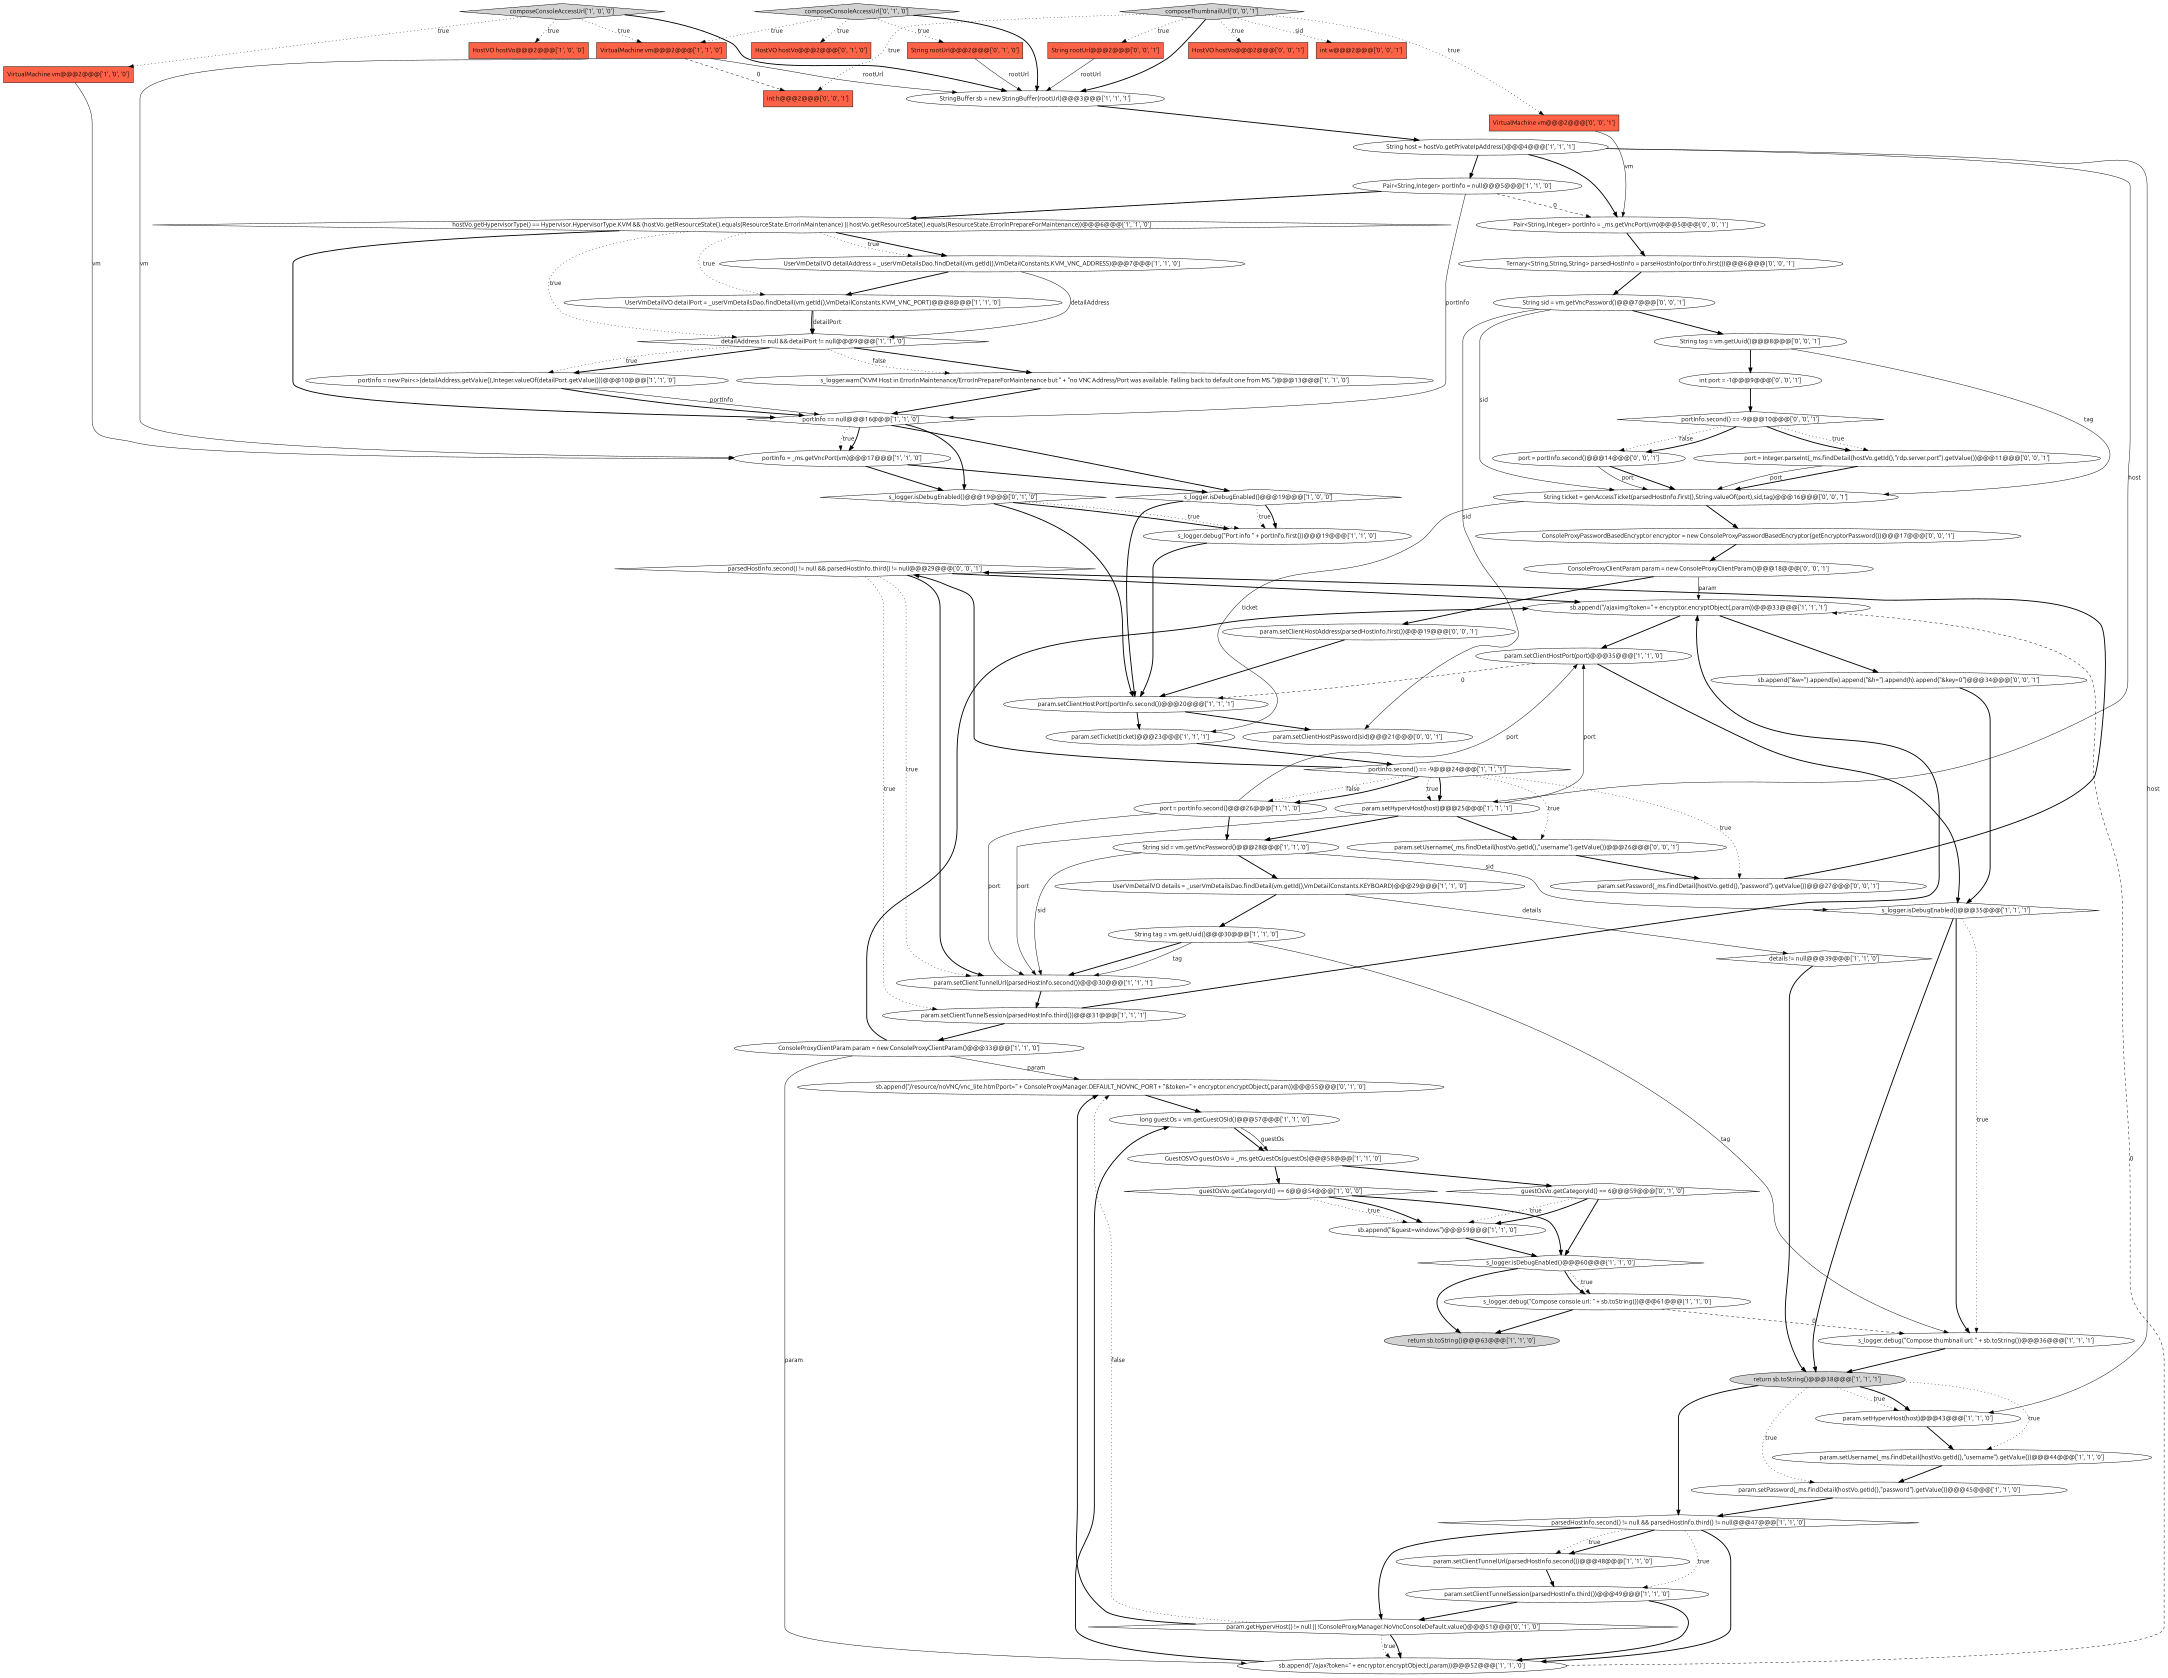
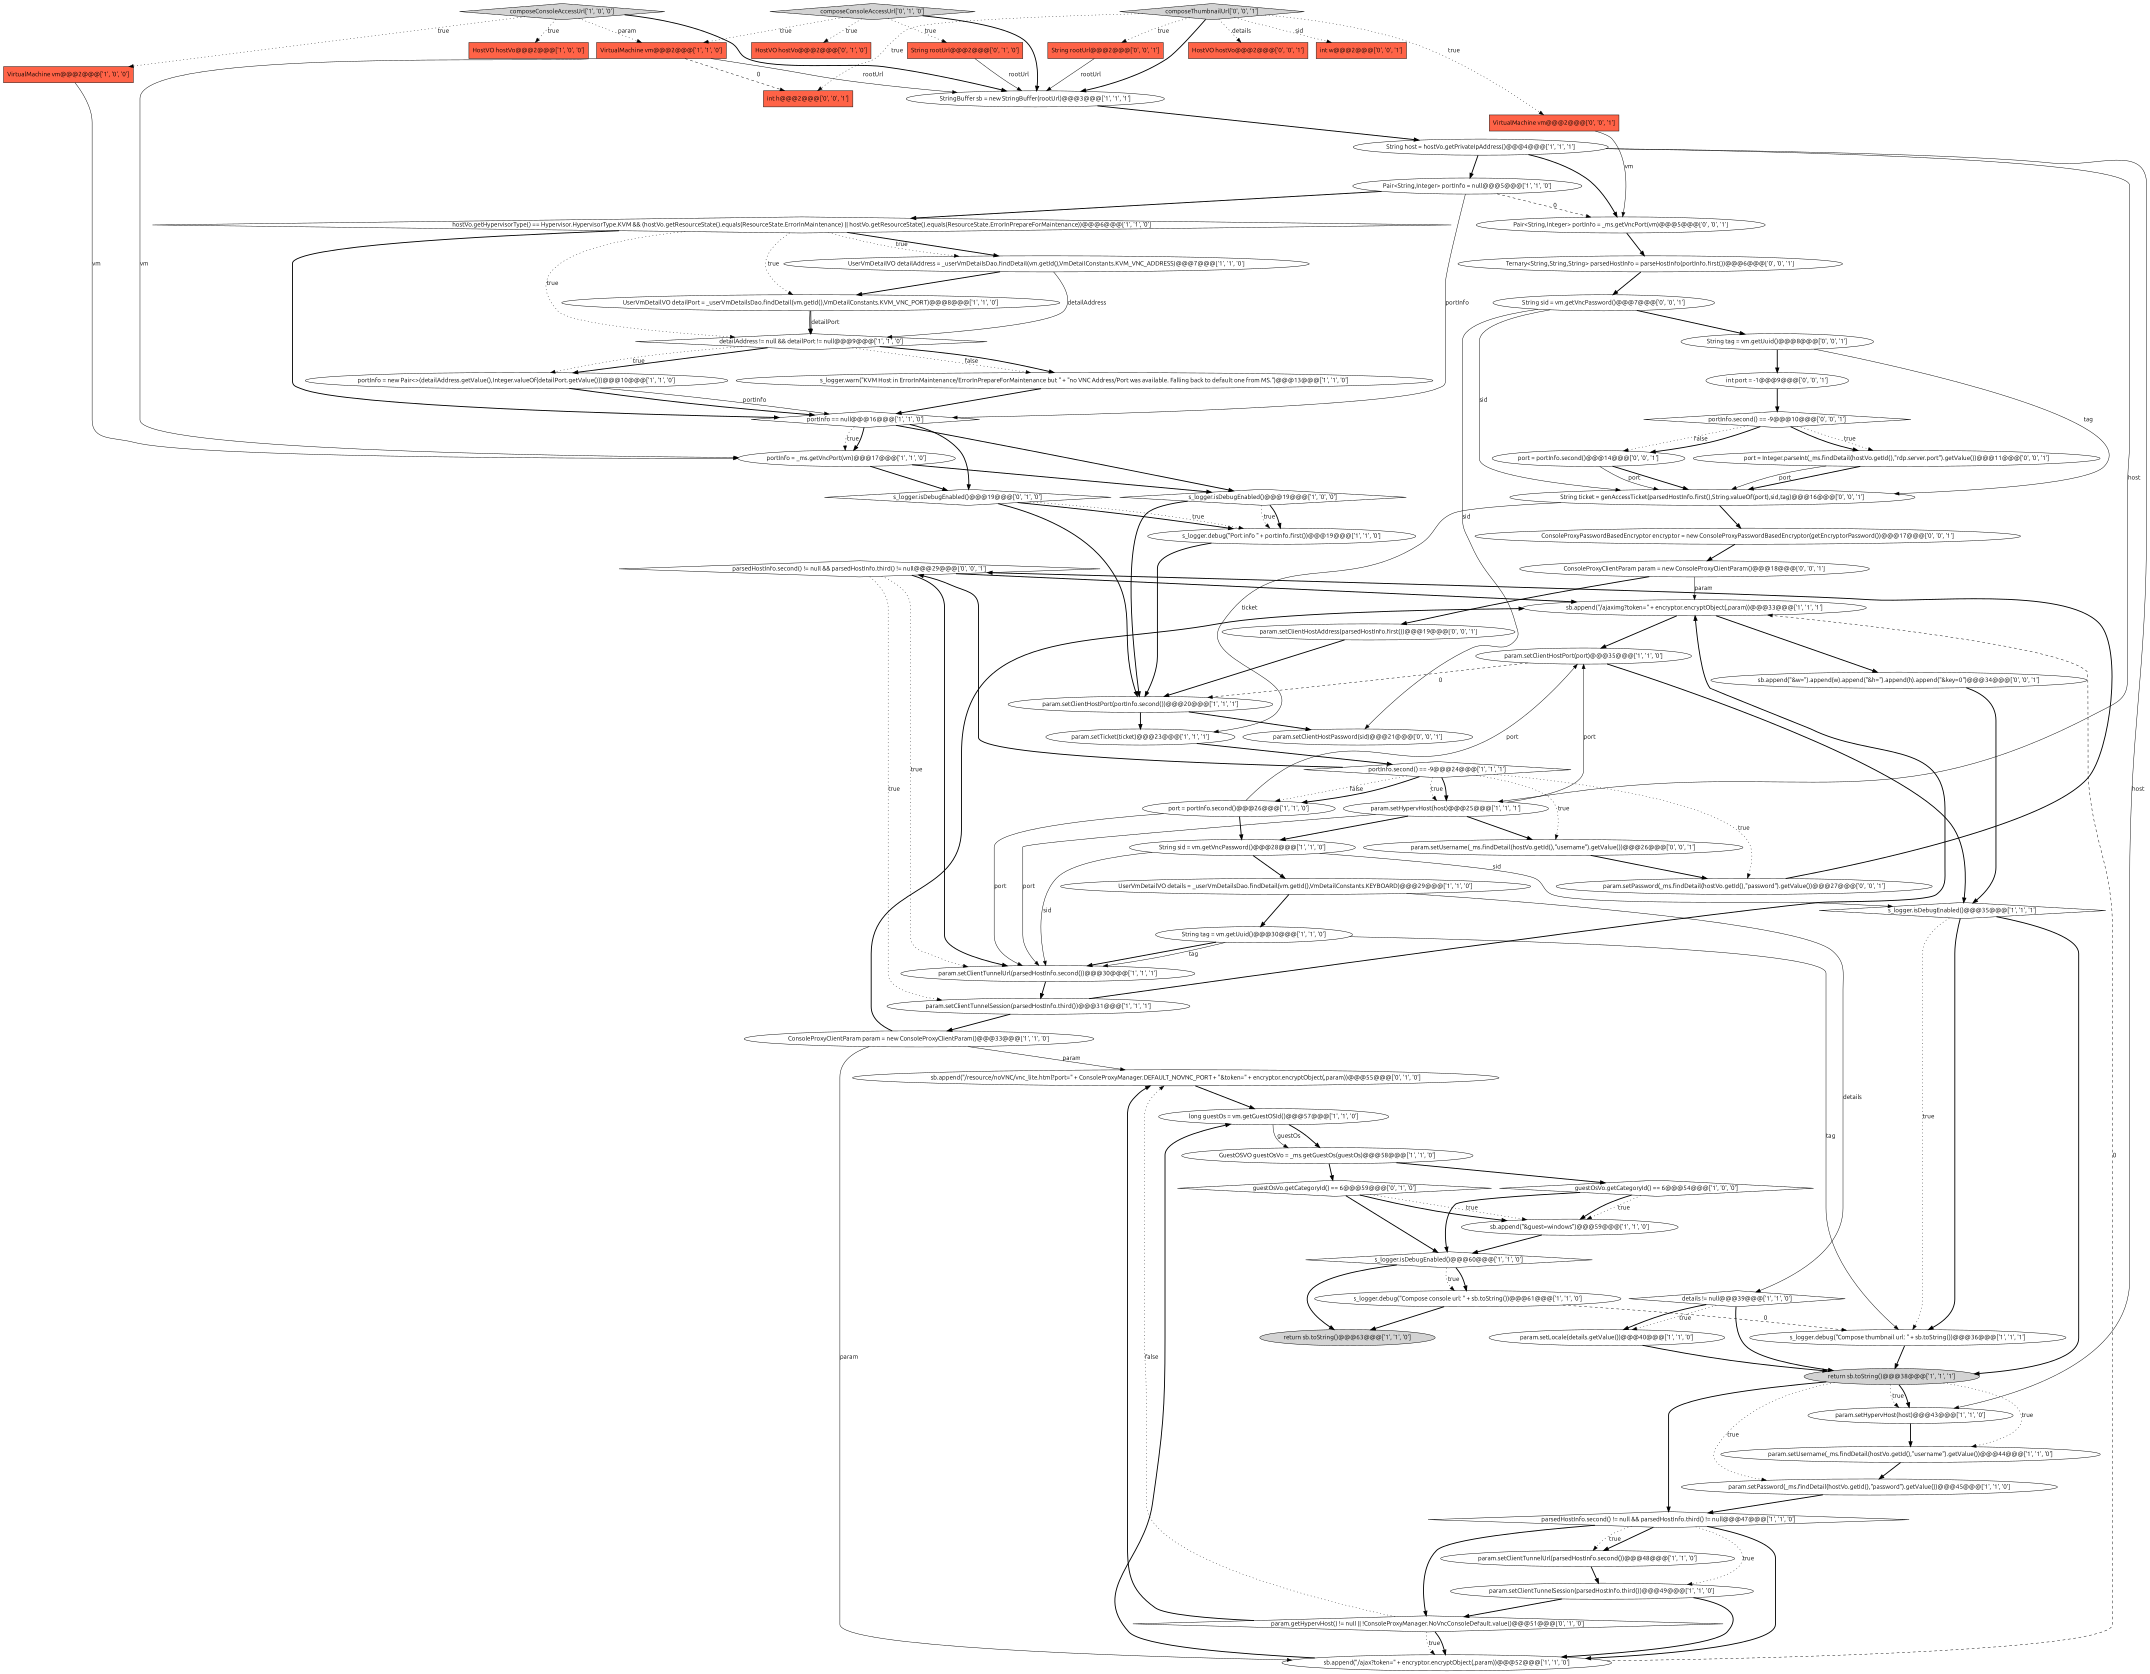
(624, 31) -> (627, 31)
(1238, 31) -> (1242, 31)
none -> (1607, 1338)
